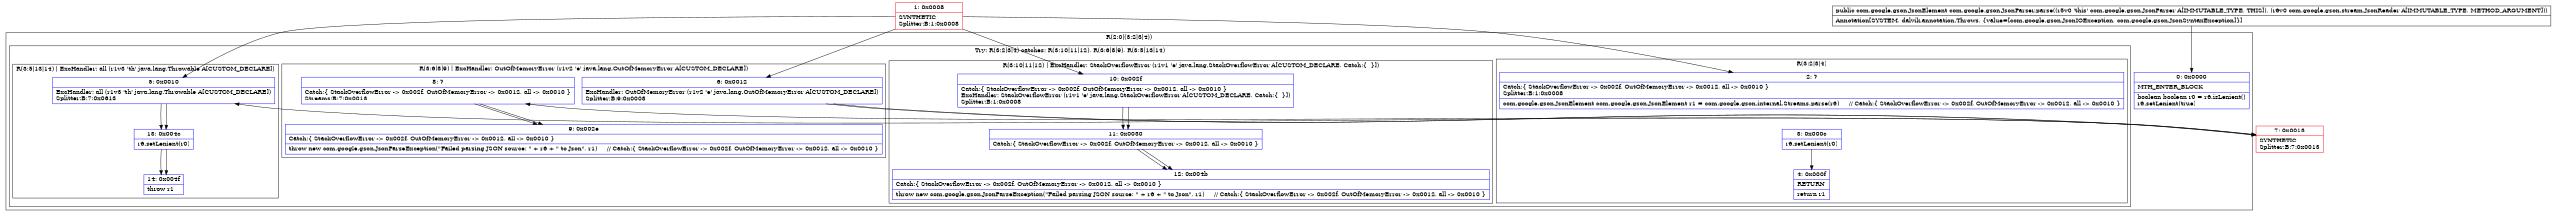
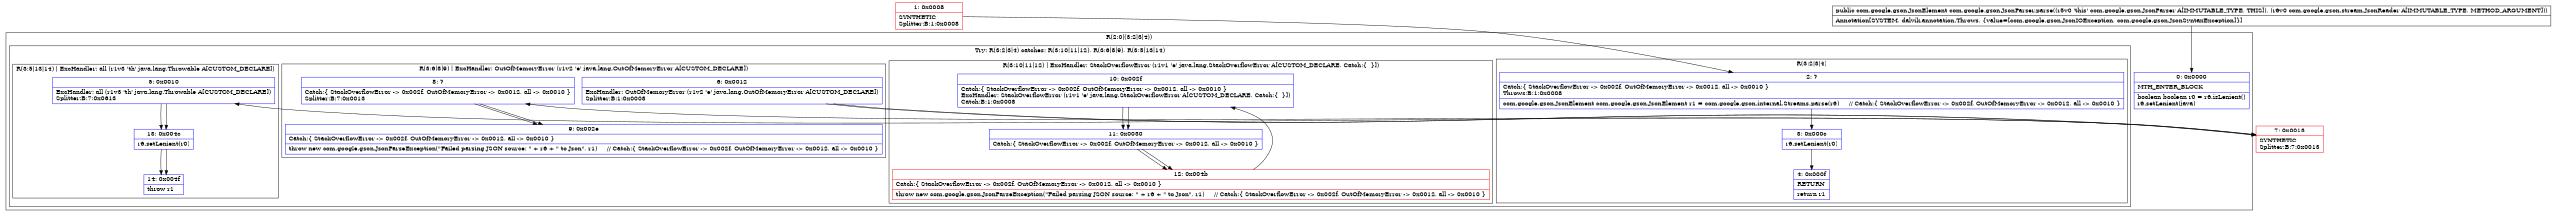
(536, 20) -> none
(1021, 51) -> (1271, 132)
(833, 52) -> none
(1533, 93) -> (1533, 93)
(336, 99) -> (335, 99)
(616, 99) -> (616, 99)
(991, 102) -> (988, 102)
(2167, 104) -> (2166, 104)
none -> (1812, 117)
(1191, 185) -> (1191, 185)
